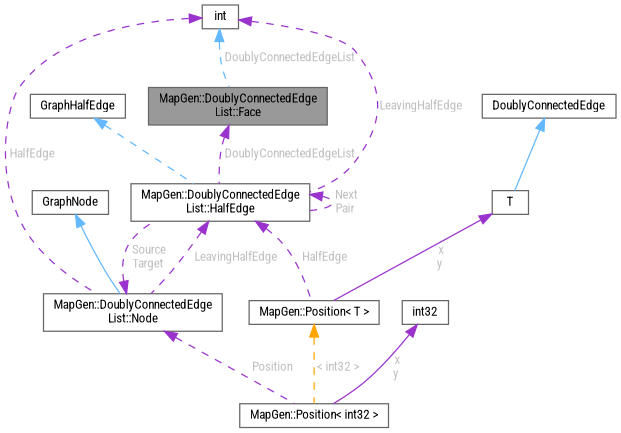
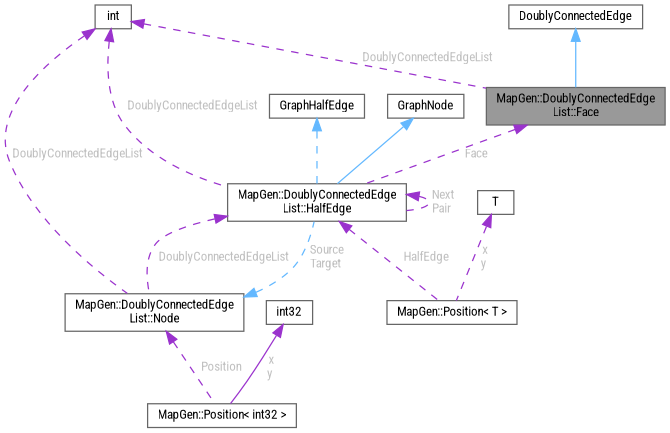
(222, 65) -> (315, 56)
(420, 106) -> (191, 106)
(31, 154) -> (76, 154)
(288, 154) -> (475, 154)
(527, 160) -> (576, 64)
(128, 246) -> (295, 265)
(235, 258) -> (223, 258)
(407, 260) -> (471, 263)
(99, 261) -> (370, 155)
(314, 370) -> none
